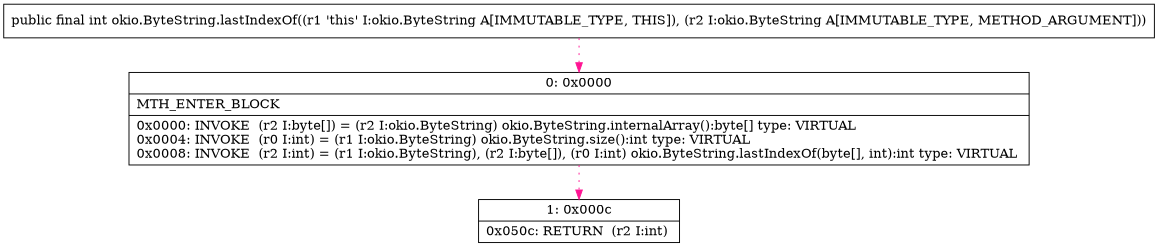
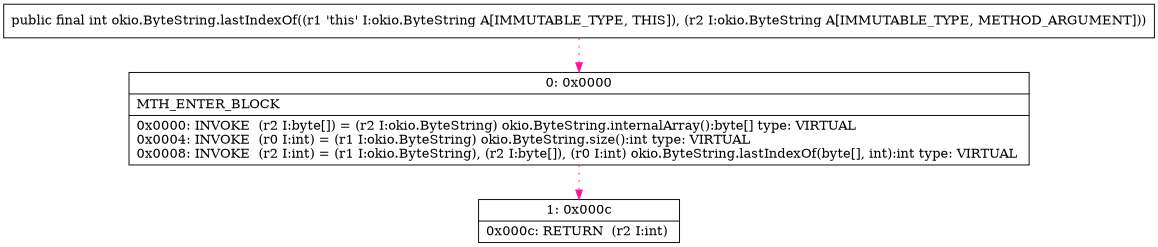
(579, 231) -> (579, 231)
